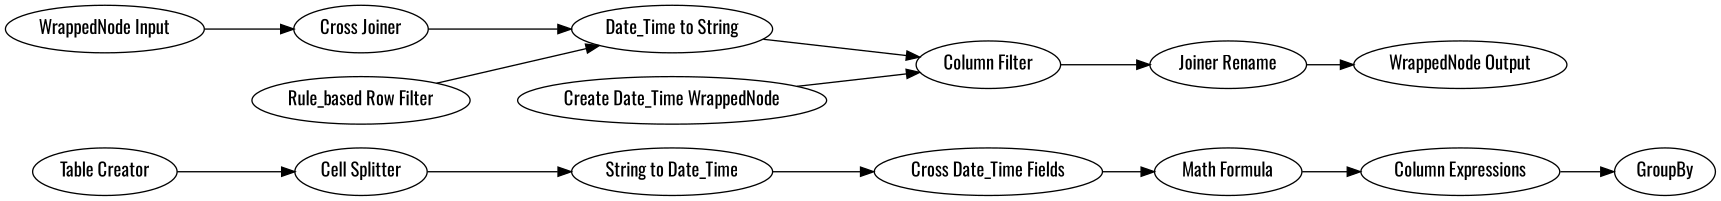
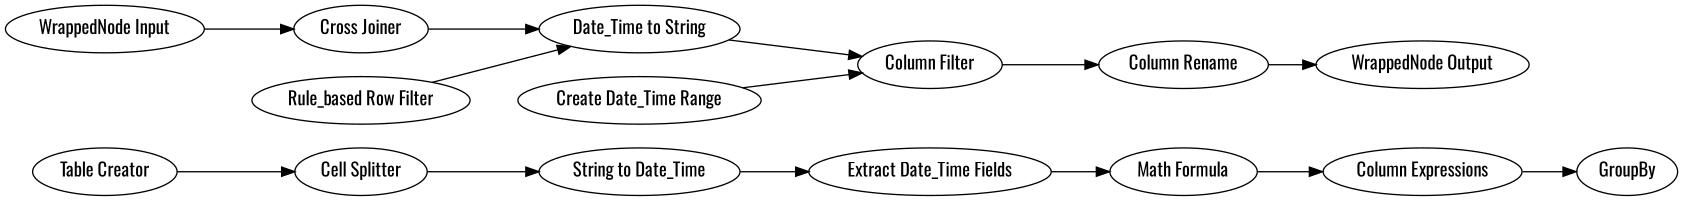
(1228, 65) -> (1184, 65)
(672, 100) -> (639, 100)
(988, 172) -> (930, 172)
